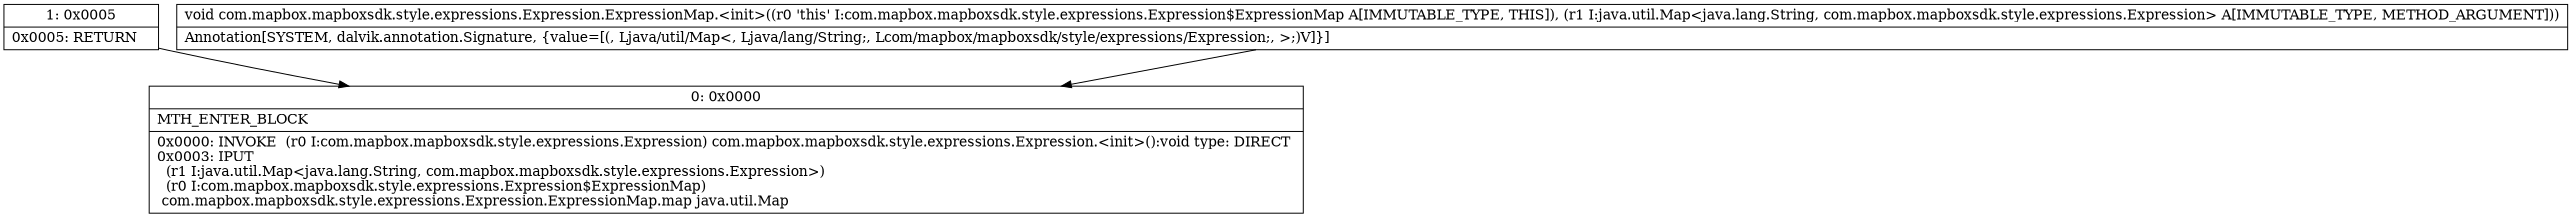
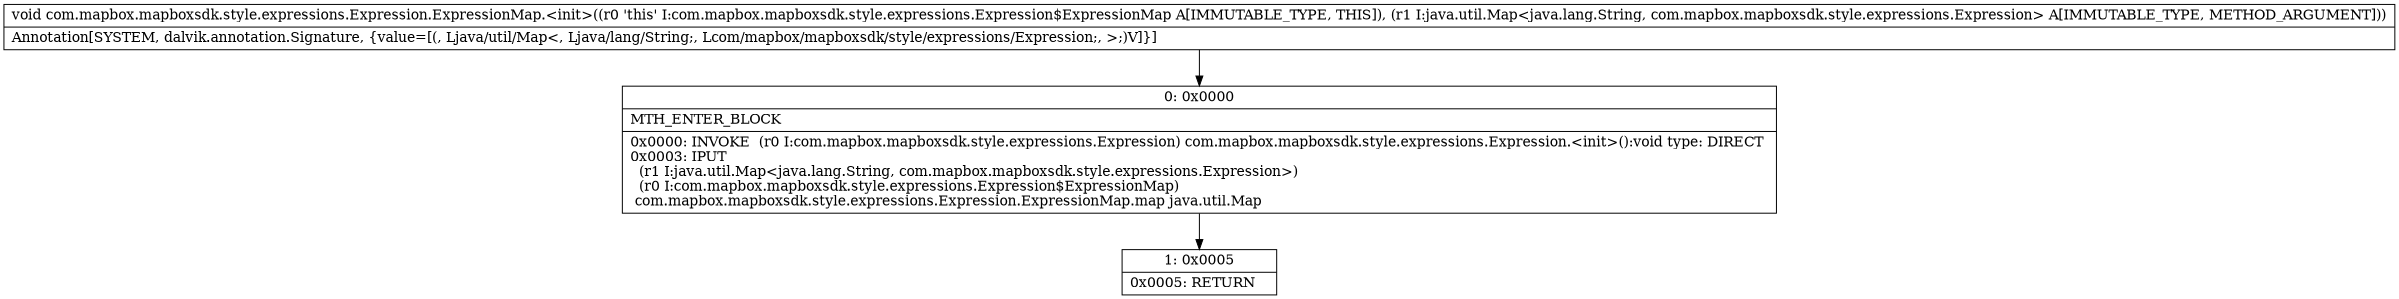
(249, 67) -> (1199, 226)
